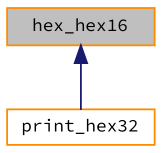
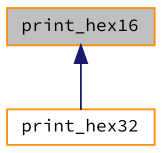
(81, 27) -> (81, 27)
